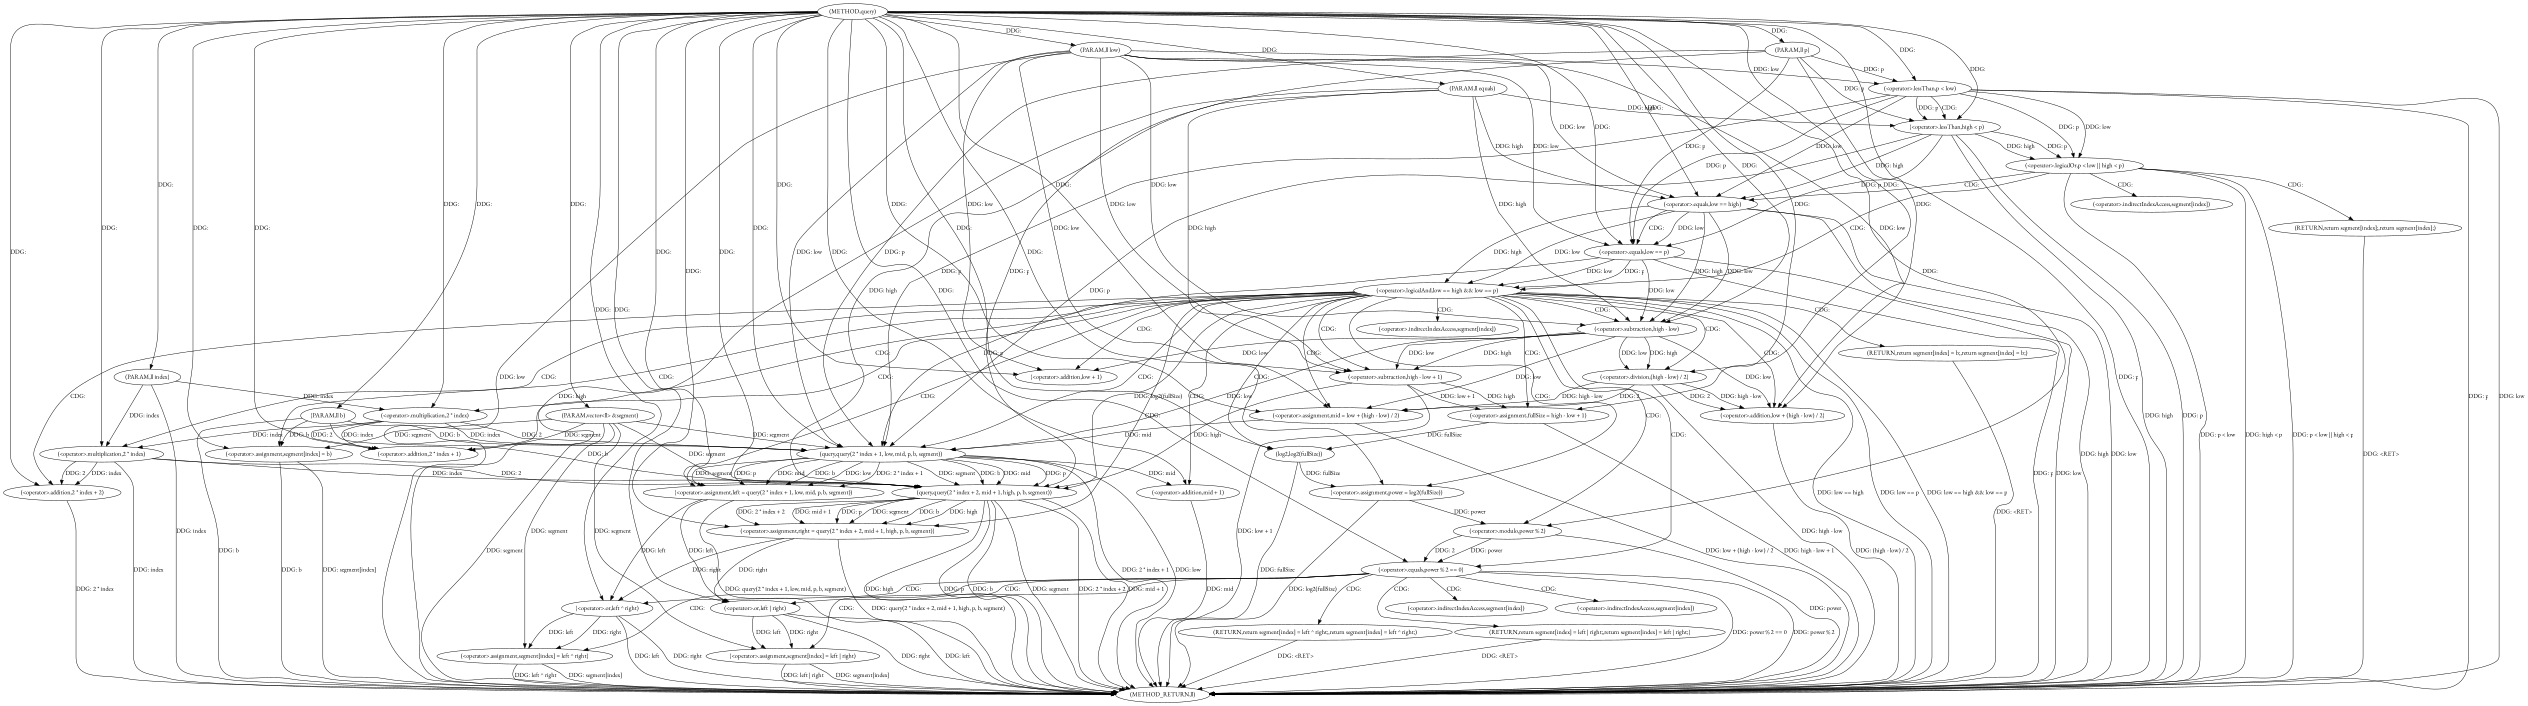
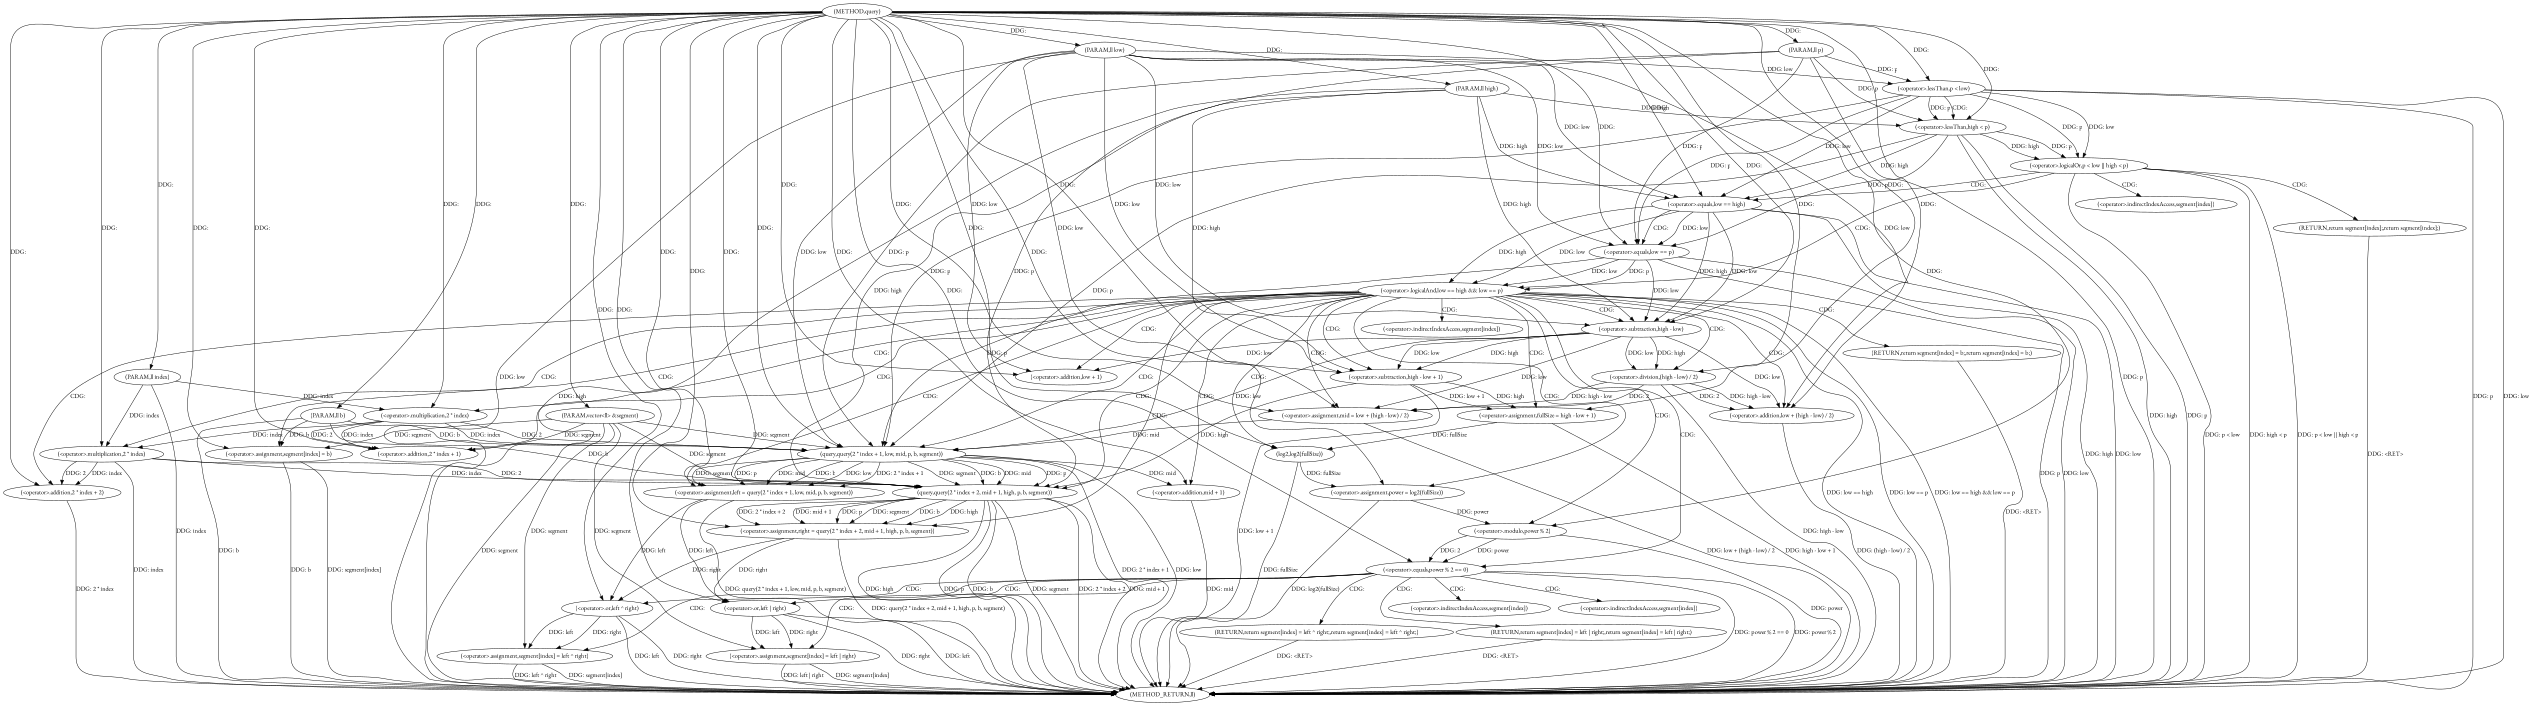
(1473, 89) -> (1477, 89)
(1158, 396) -> (1144, 396)
